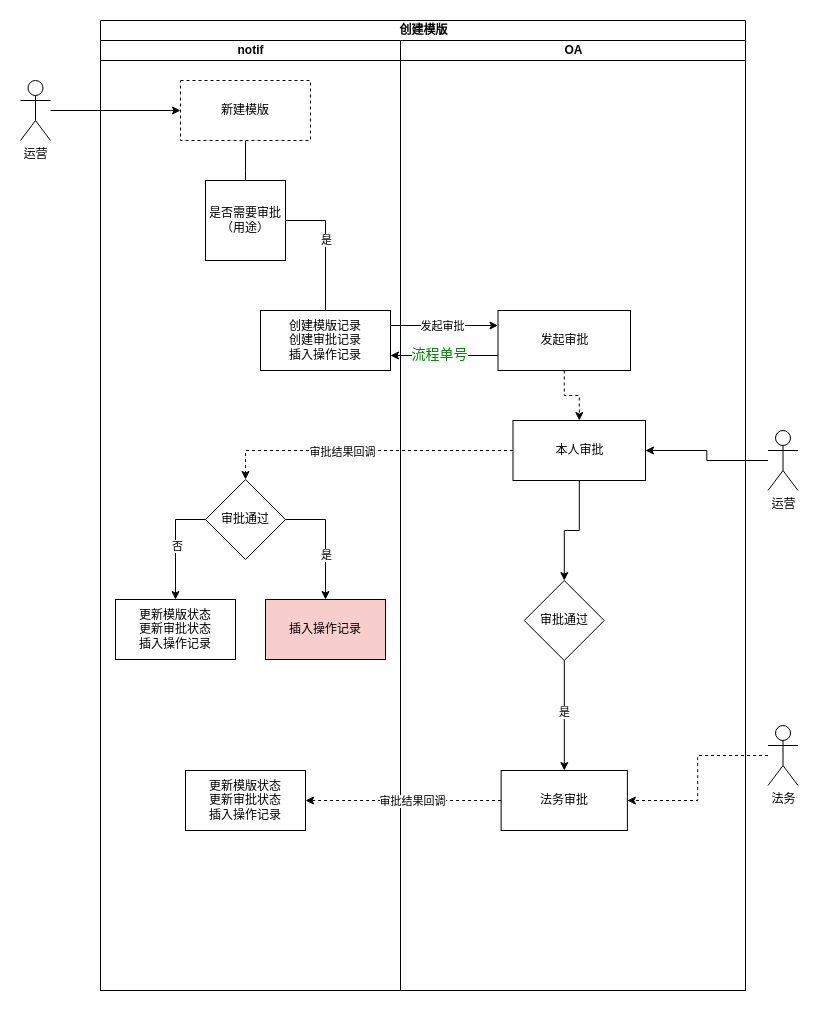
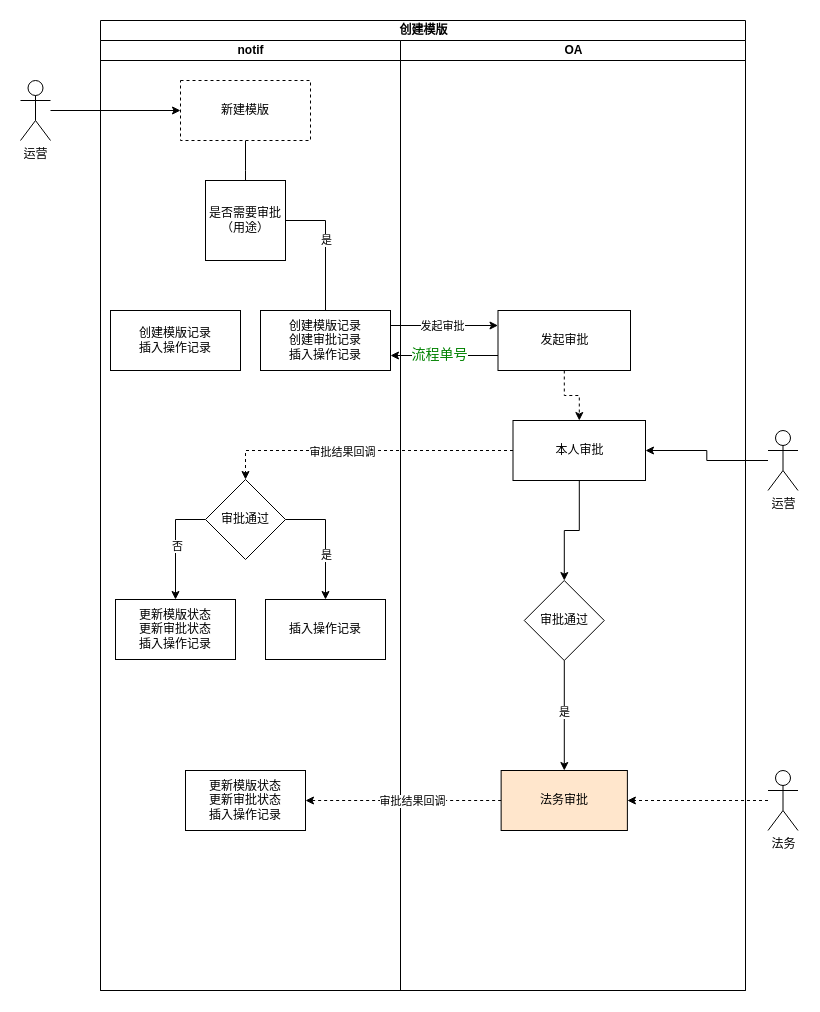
none -> (176, 341)
(326, 630) -> (326, 630)
(783, 756) -> (783, 801)
(564, 801) -> (564, 801)
